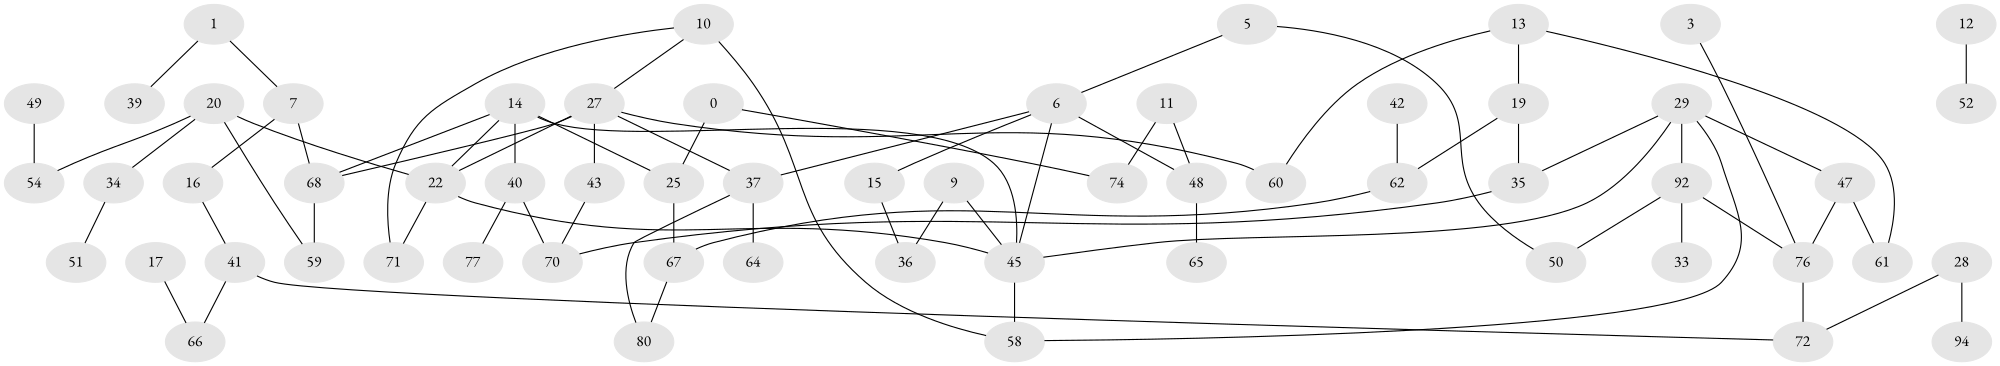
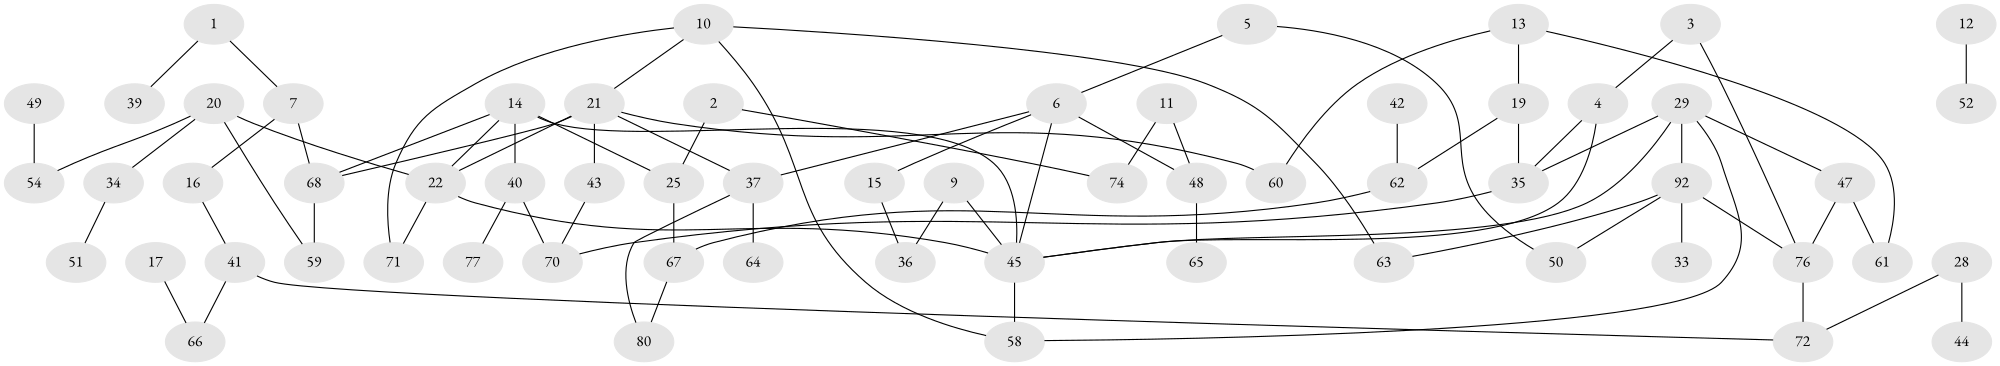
(594, 104) -> (594, 104)
(713, 104) -> (713, 104)
none -> (1598, 104)
none -> (1384, 262)
(1962, 342) -> (1962, 342)
